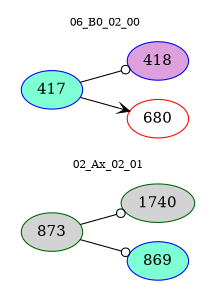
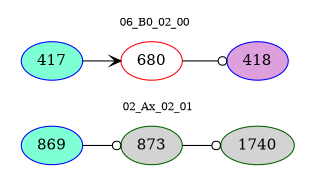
(101, 77) -> (200, 61)
(101, 245) -> (98, 145)
